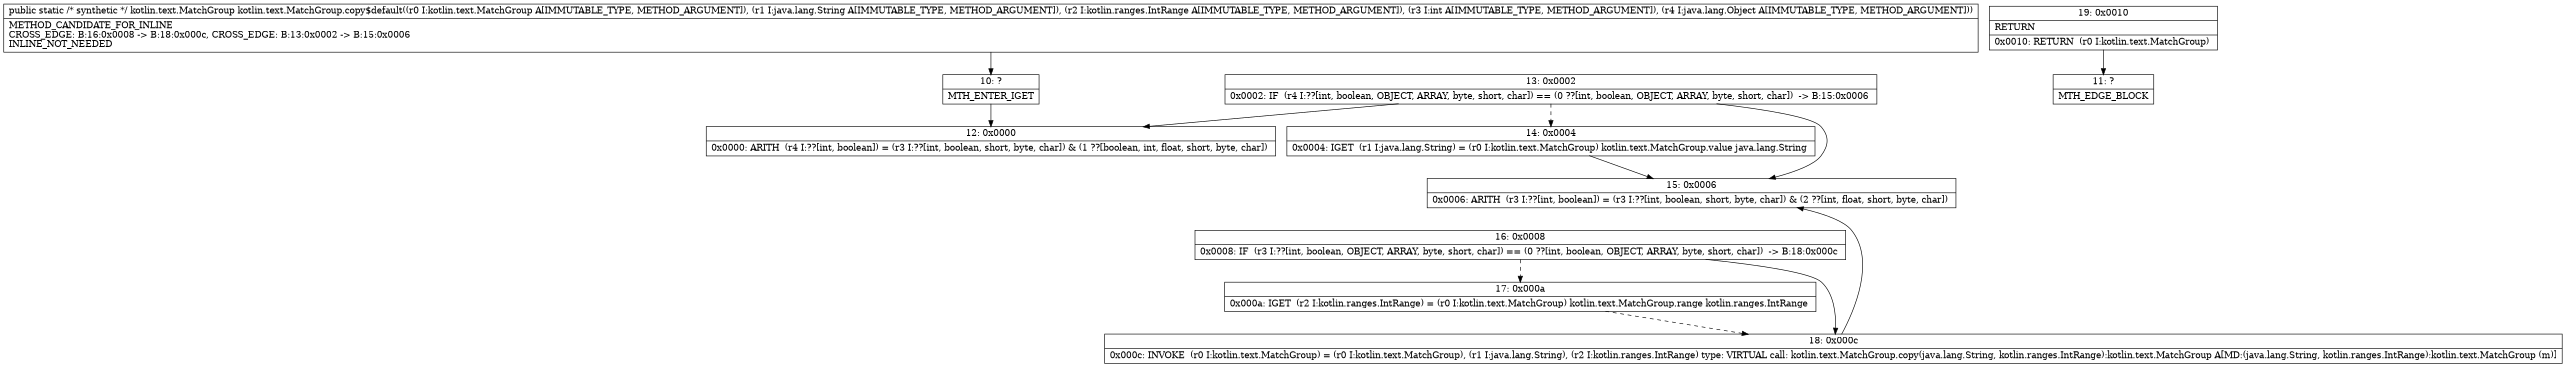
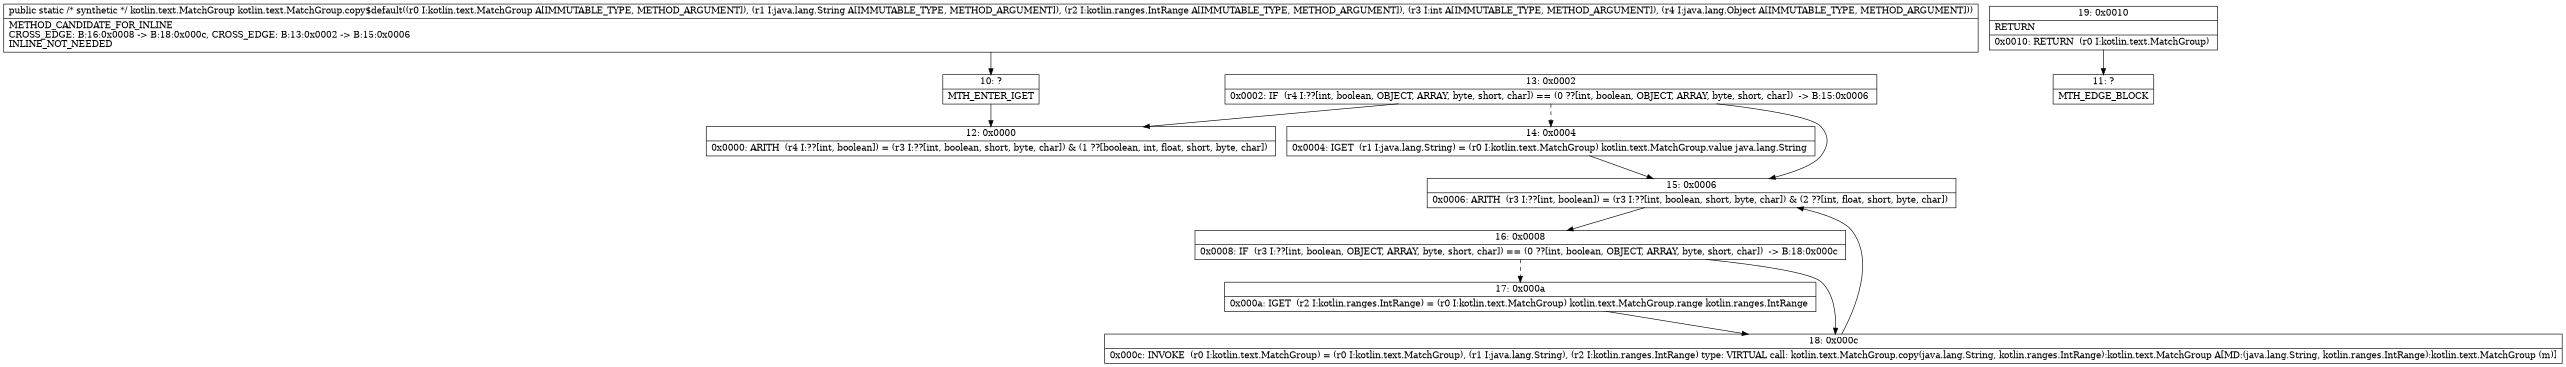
none -> (1609, 218)
(1674, 322) -> (1674, 322)
